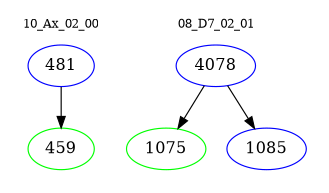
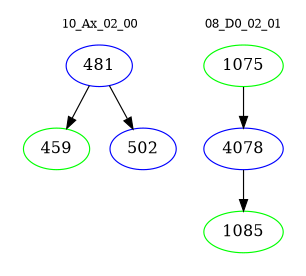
(216, 25) -> (244, 25)
(194, 102) -> (244, 102)
none -> (143, 149)
(267, 149) -> (244, 232)
